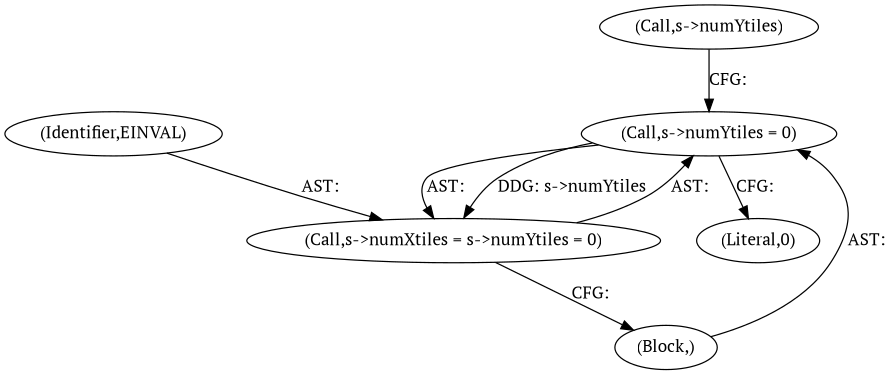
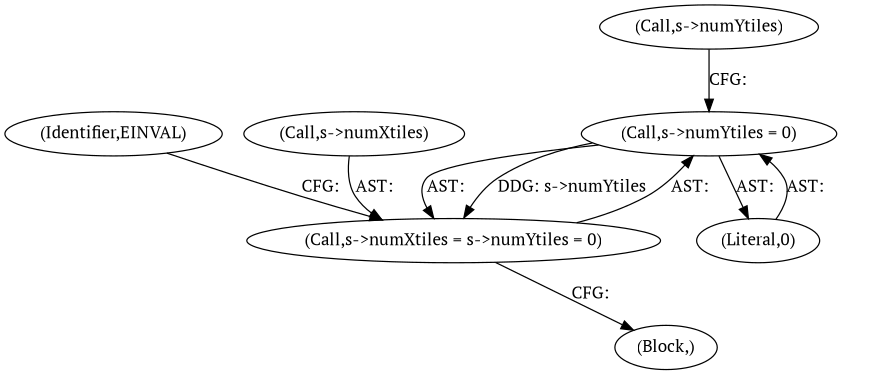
none -> (354, 134)
(323, 187) -> (323, 187)
(758, 187) -> (758, 187)
(825, 270) -> (787, 189)
